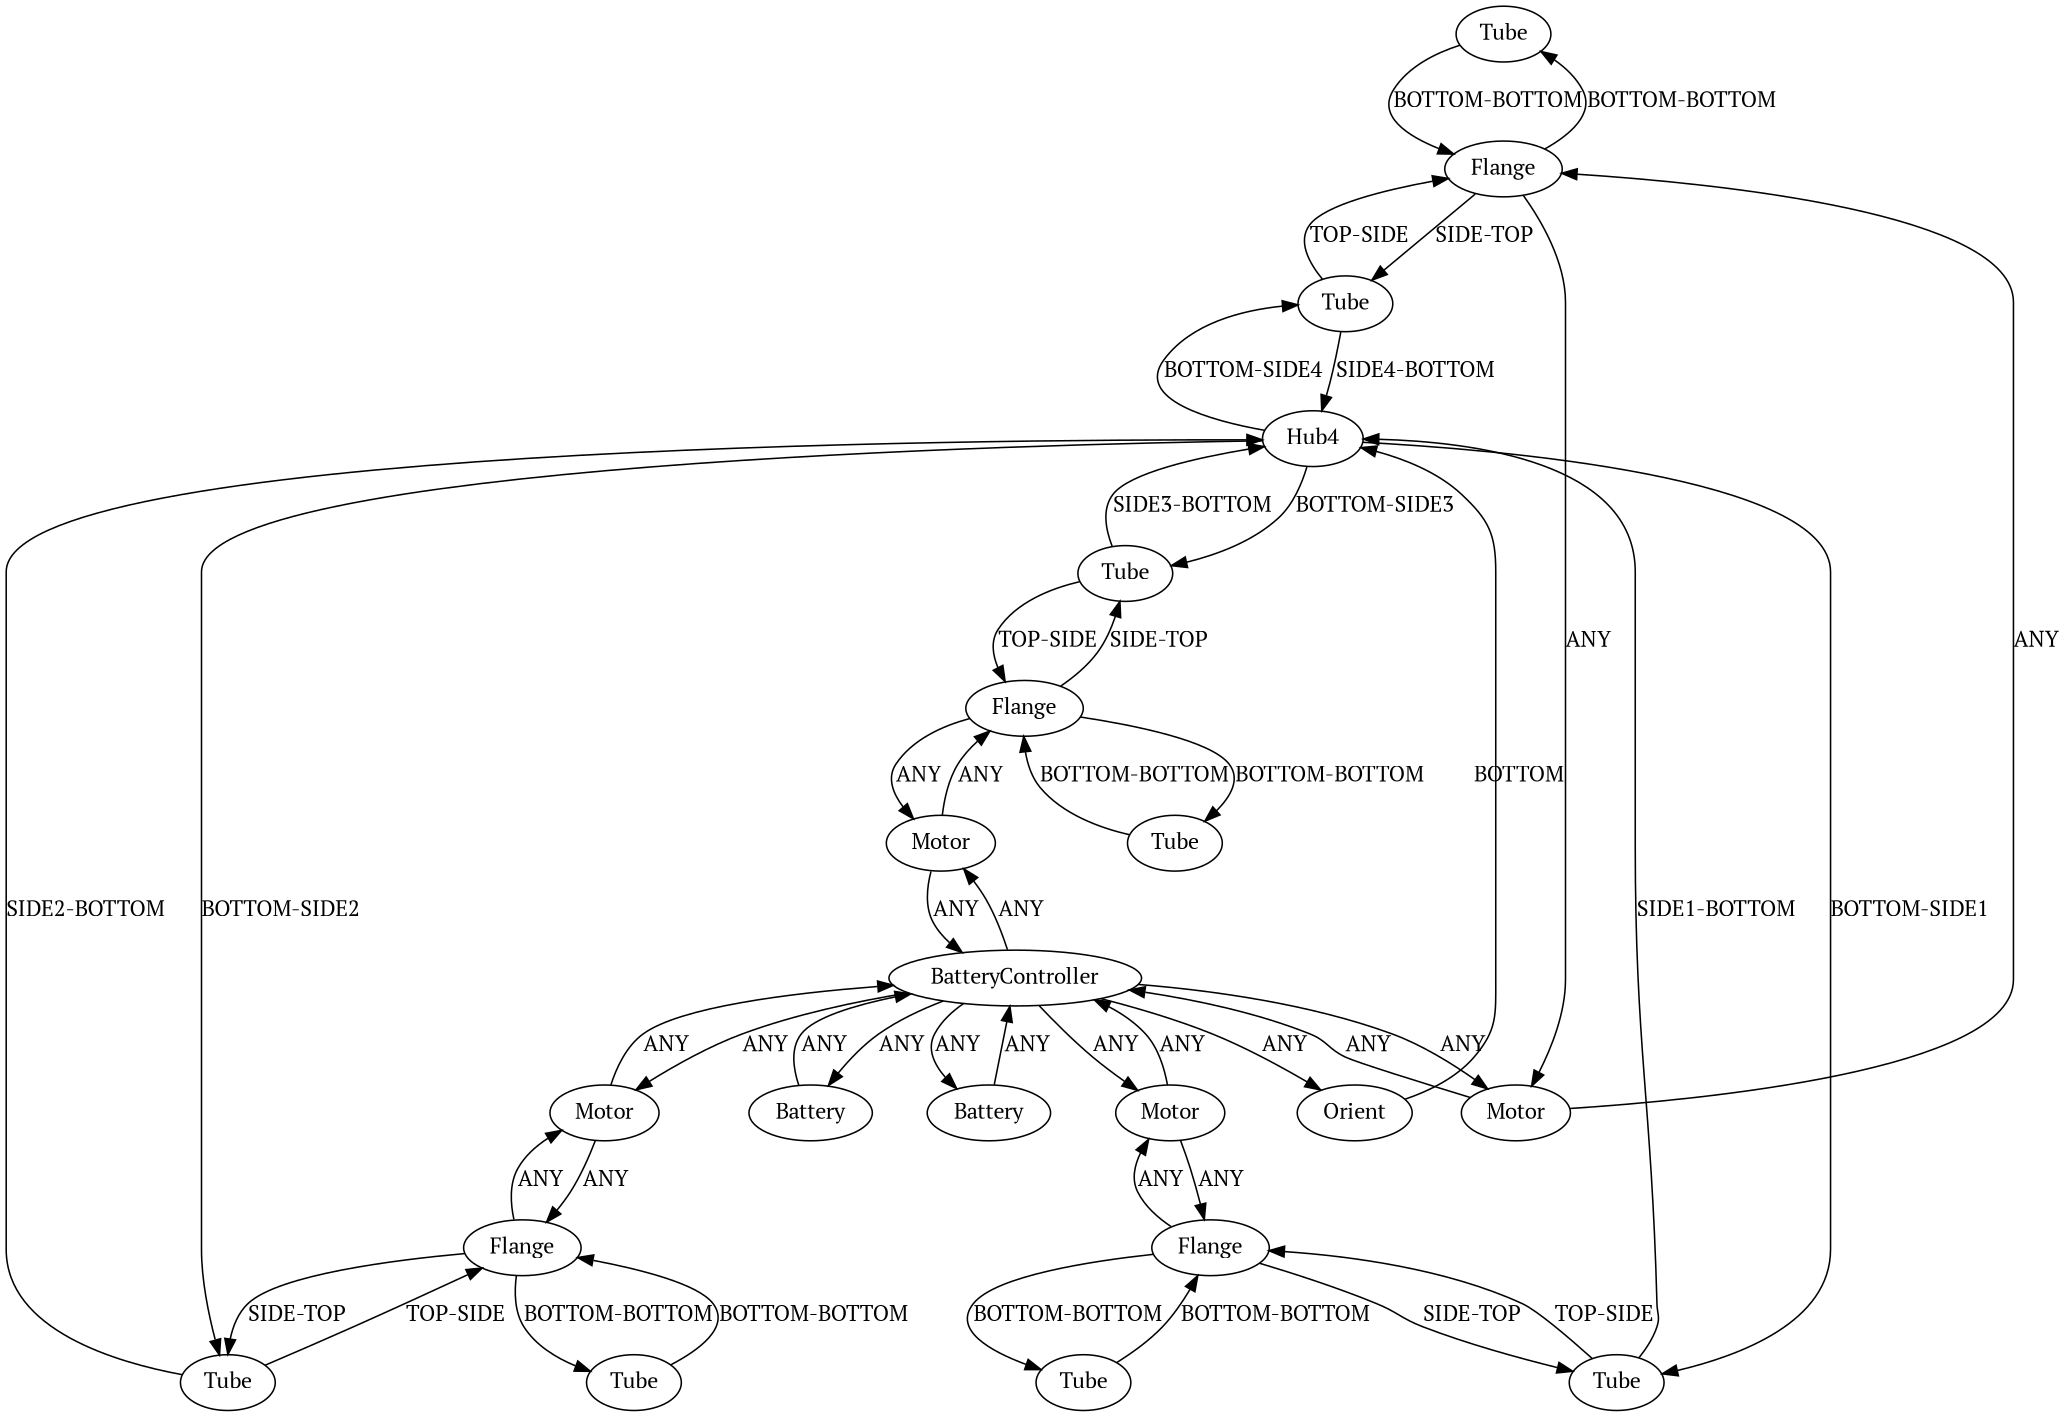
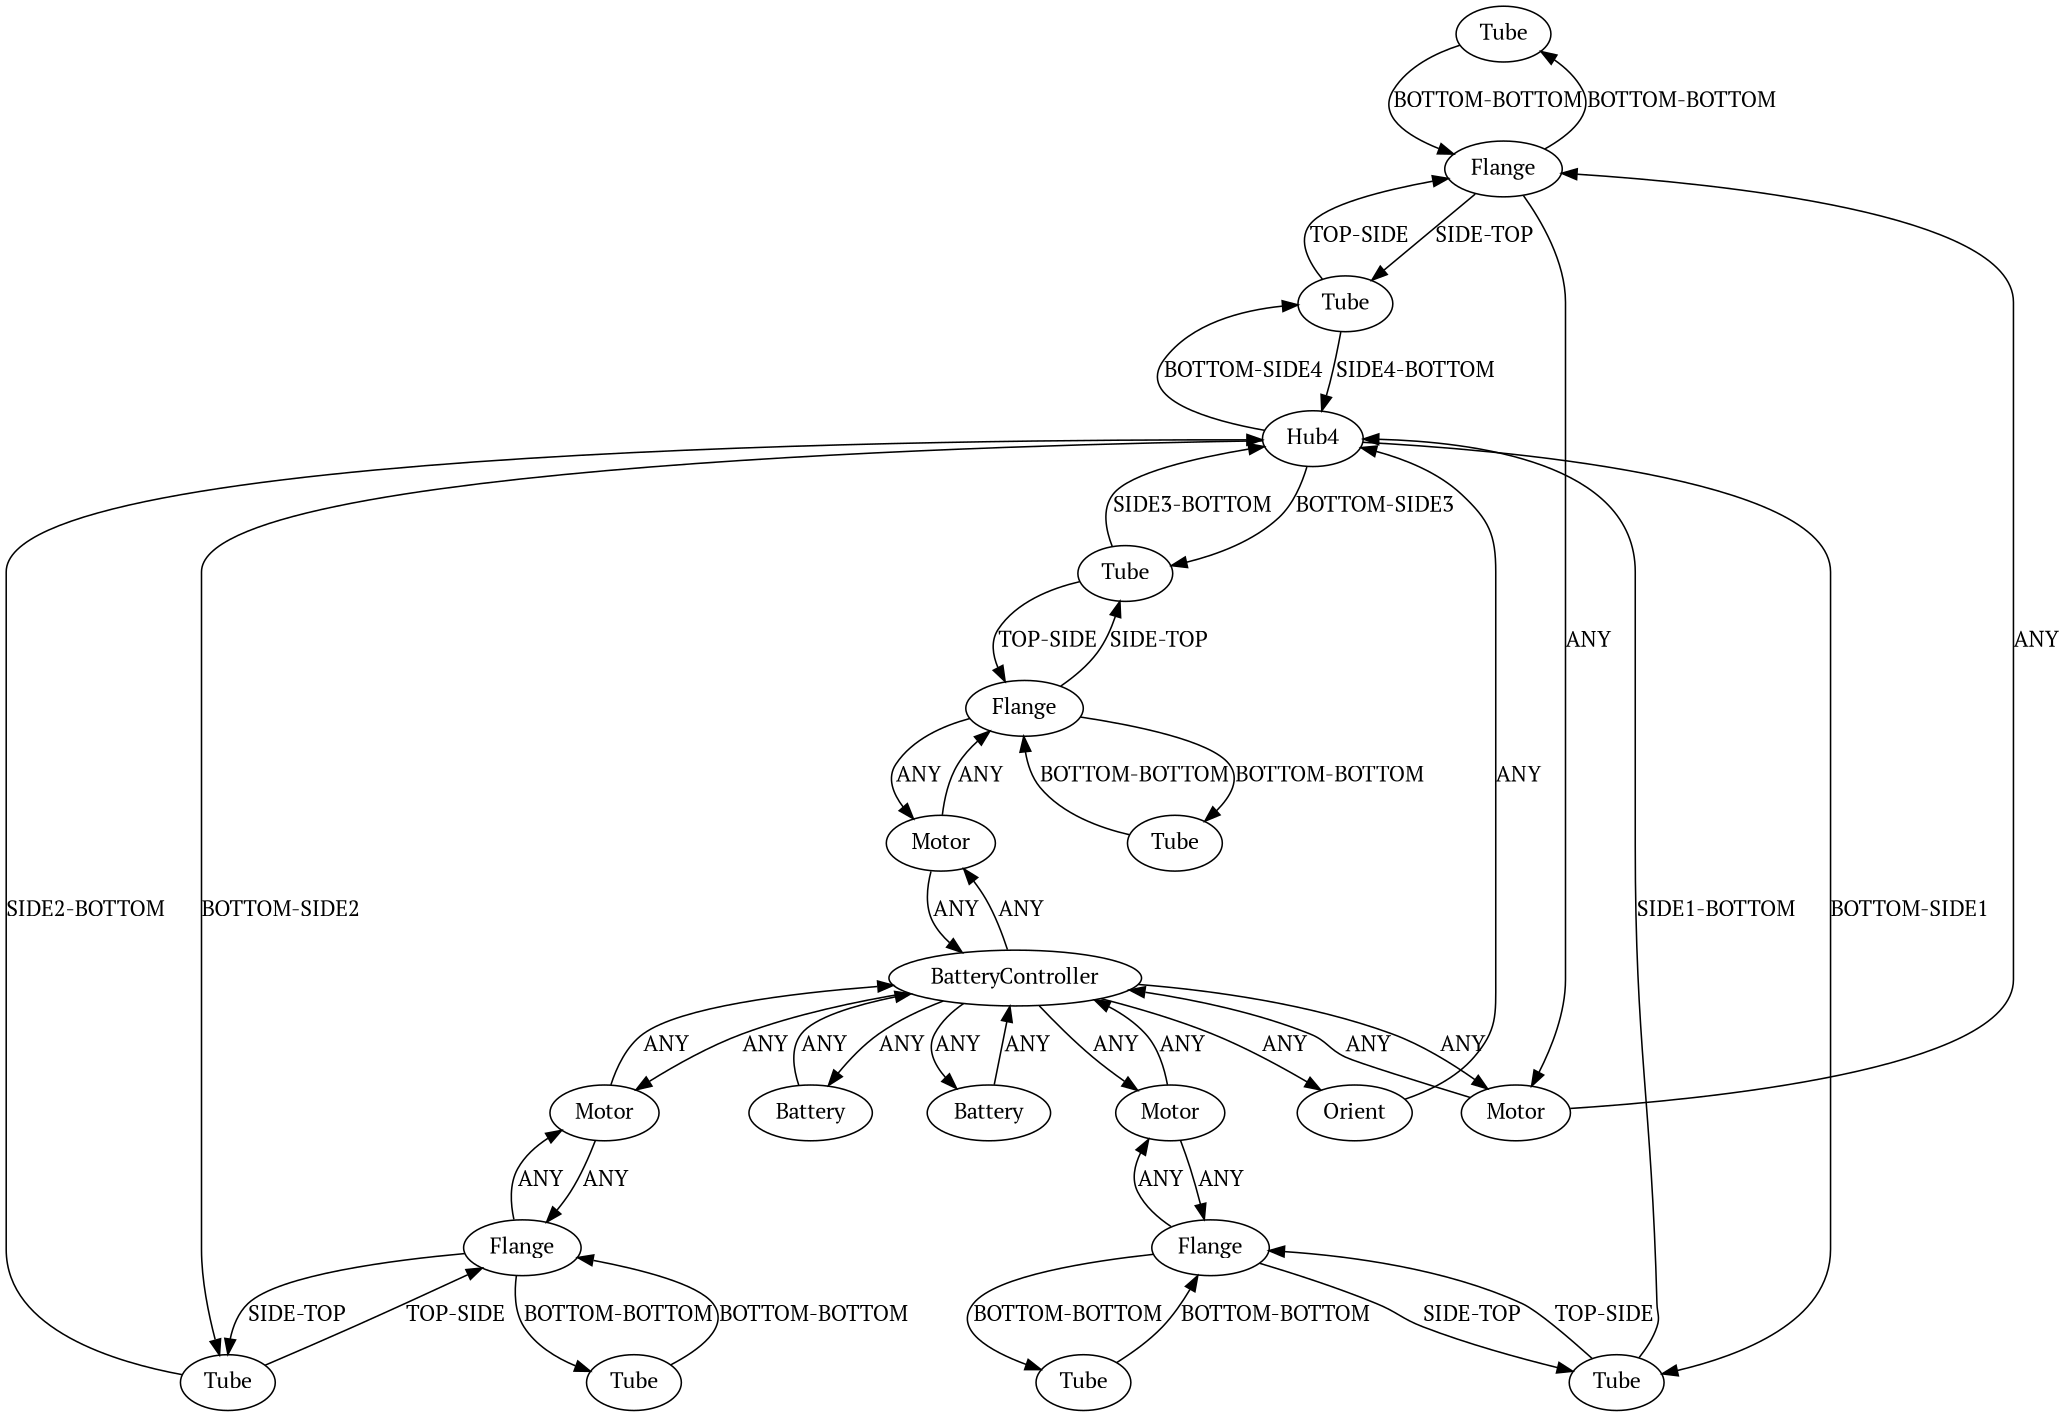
(1519, 776) -> (1519, 776)
